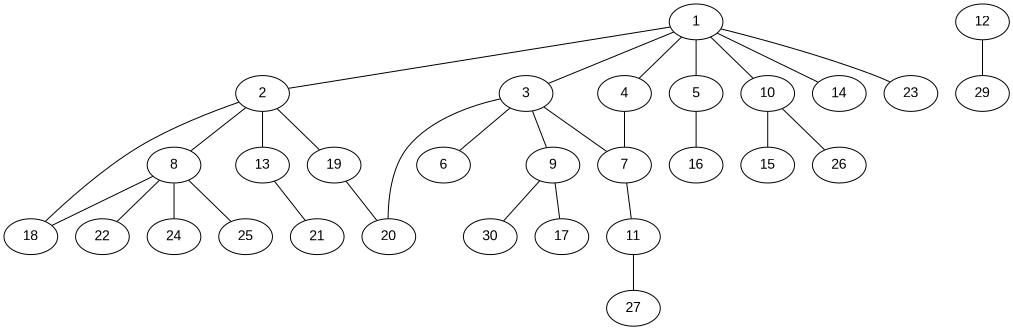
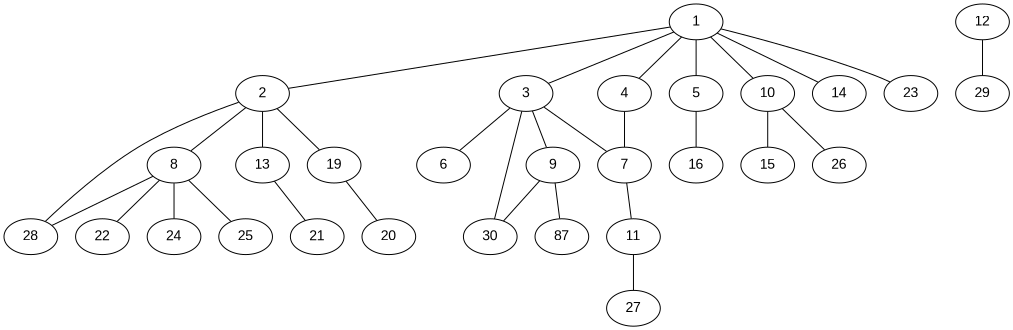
(418, 136) -> (508, 165)
(31, 237) -> (31, 237)
(562, 237) -> (562, 237)
